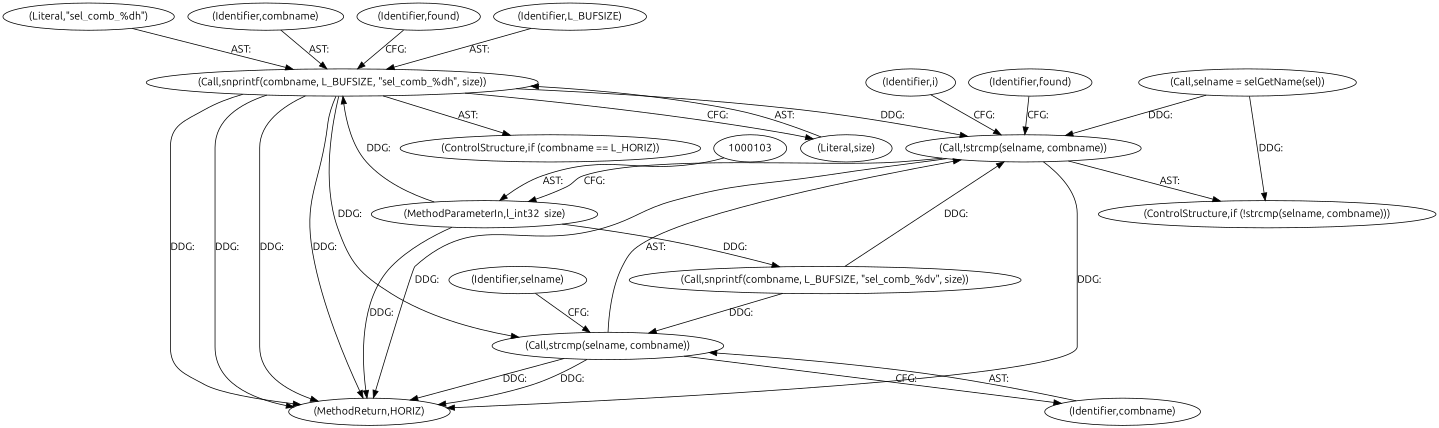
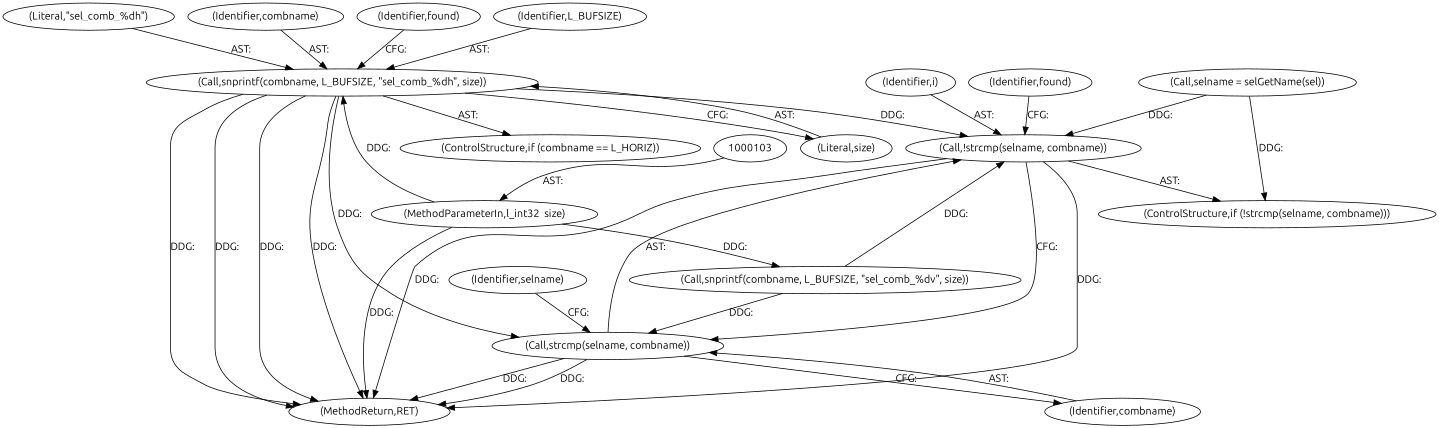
(986, 115) -> (986, 115)
(736, 163) -> (941, 318)
(369, 412) -> (369, 412)
